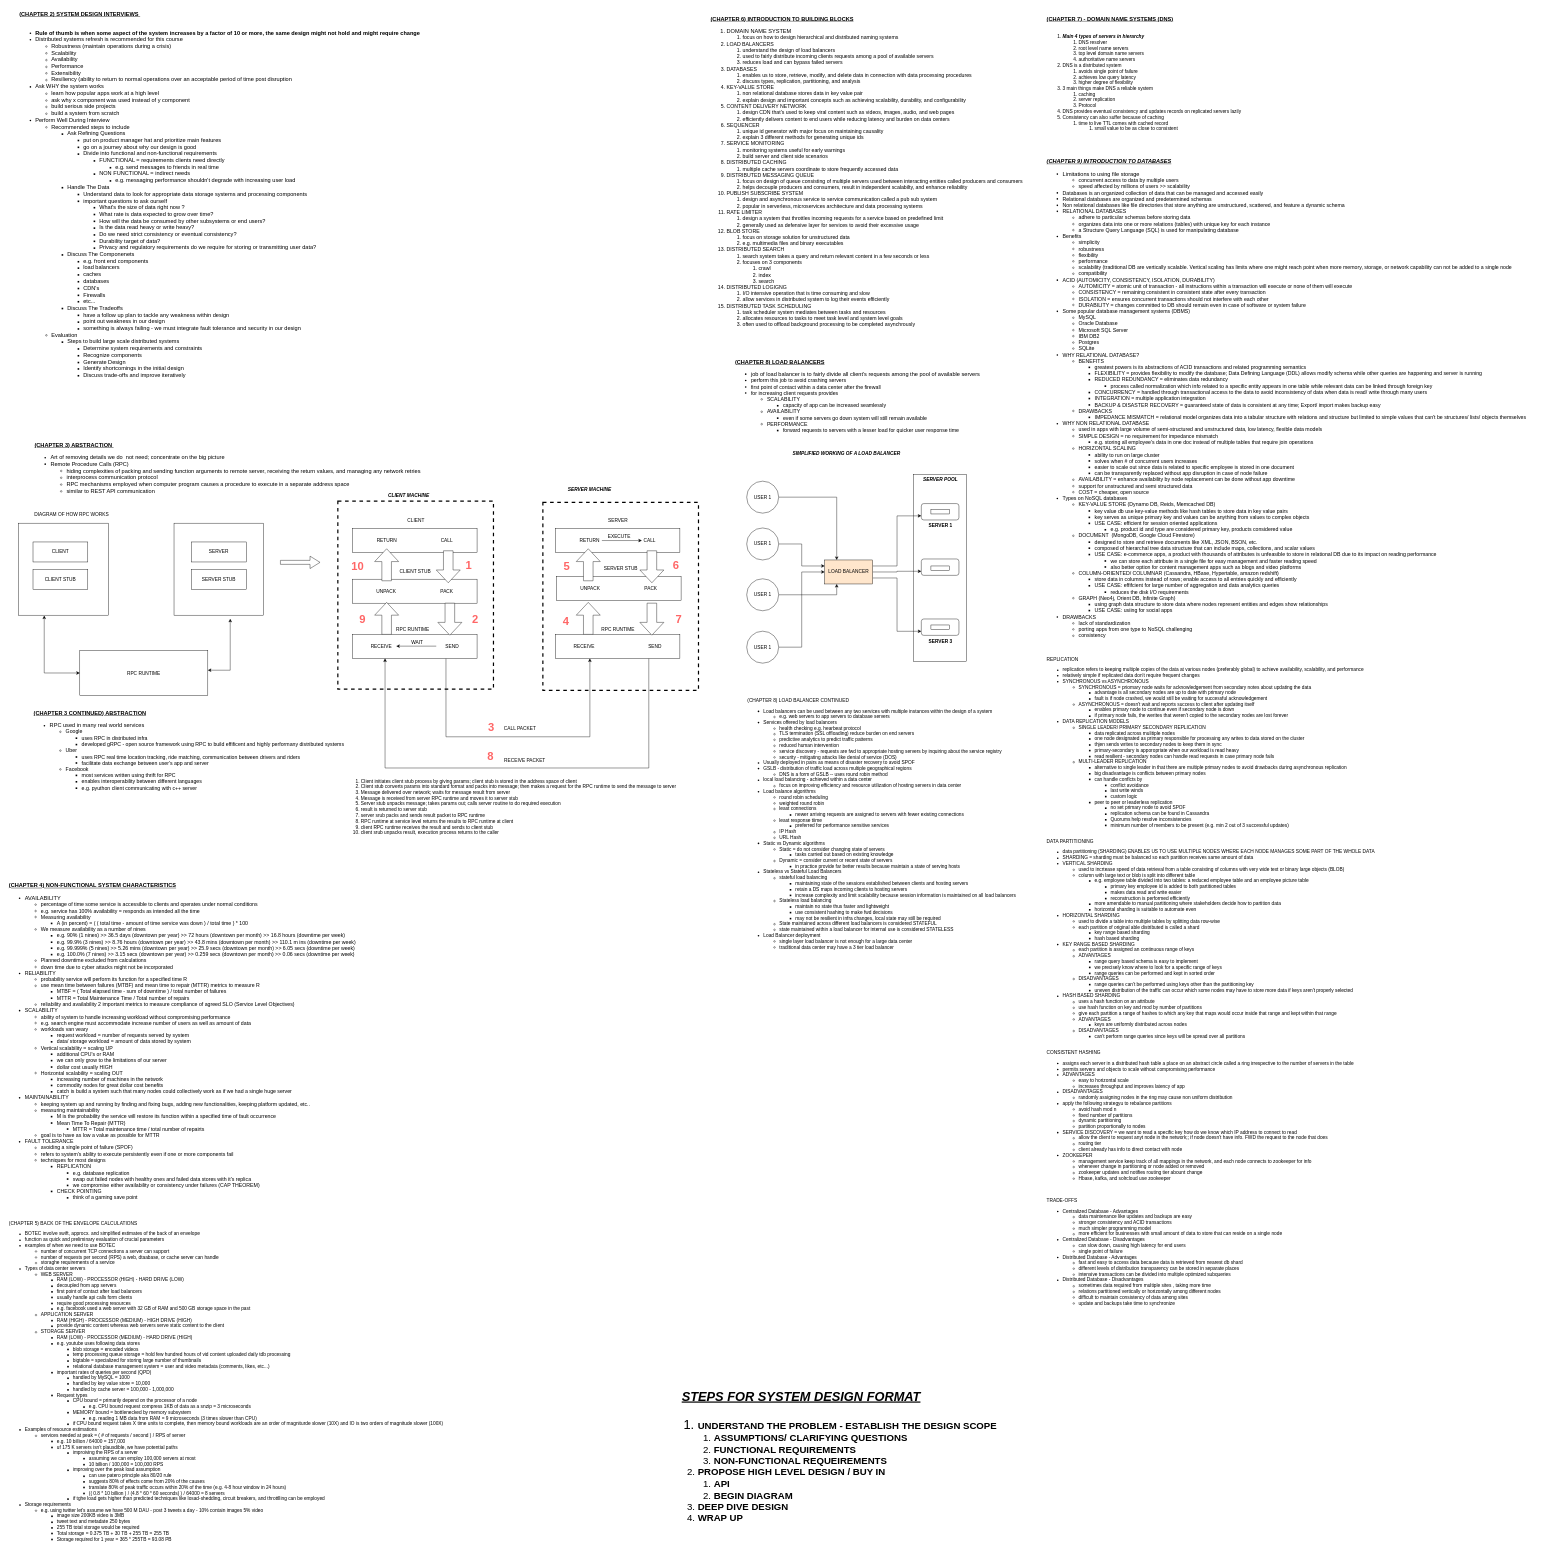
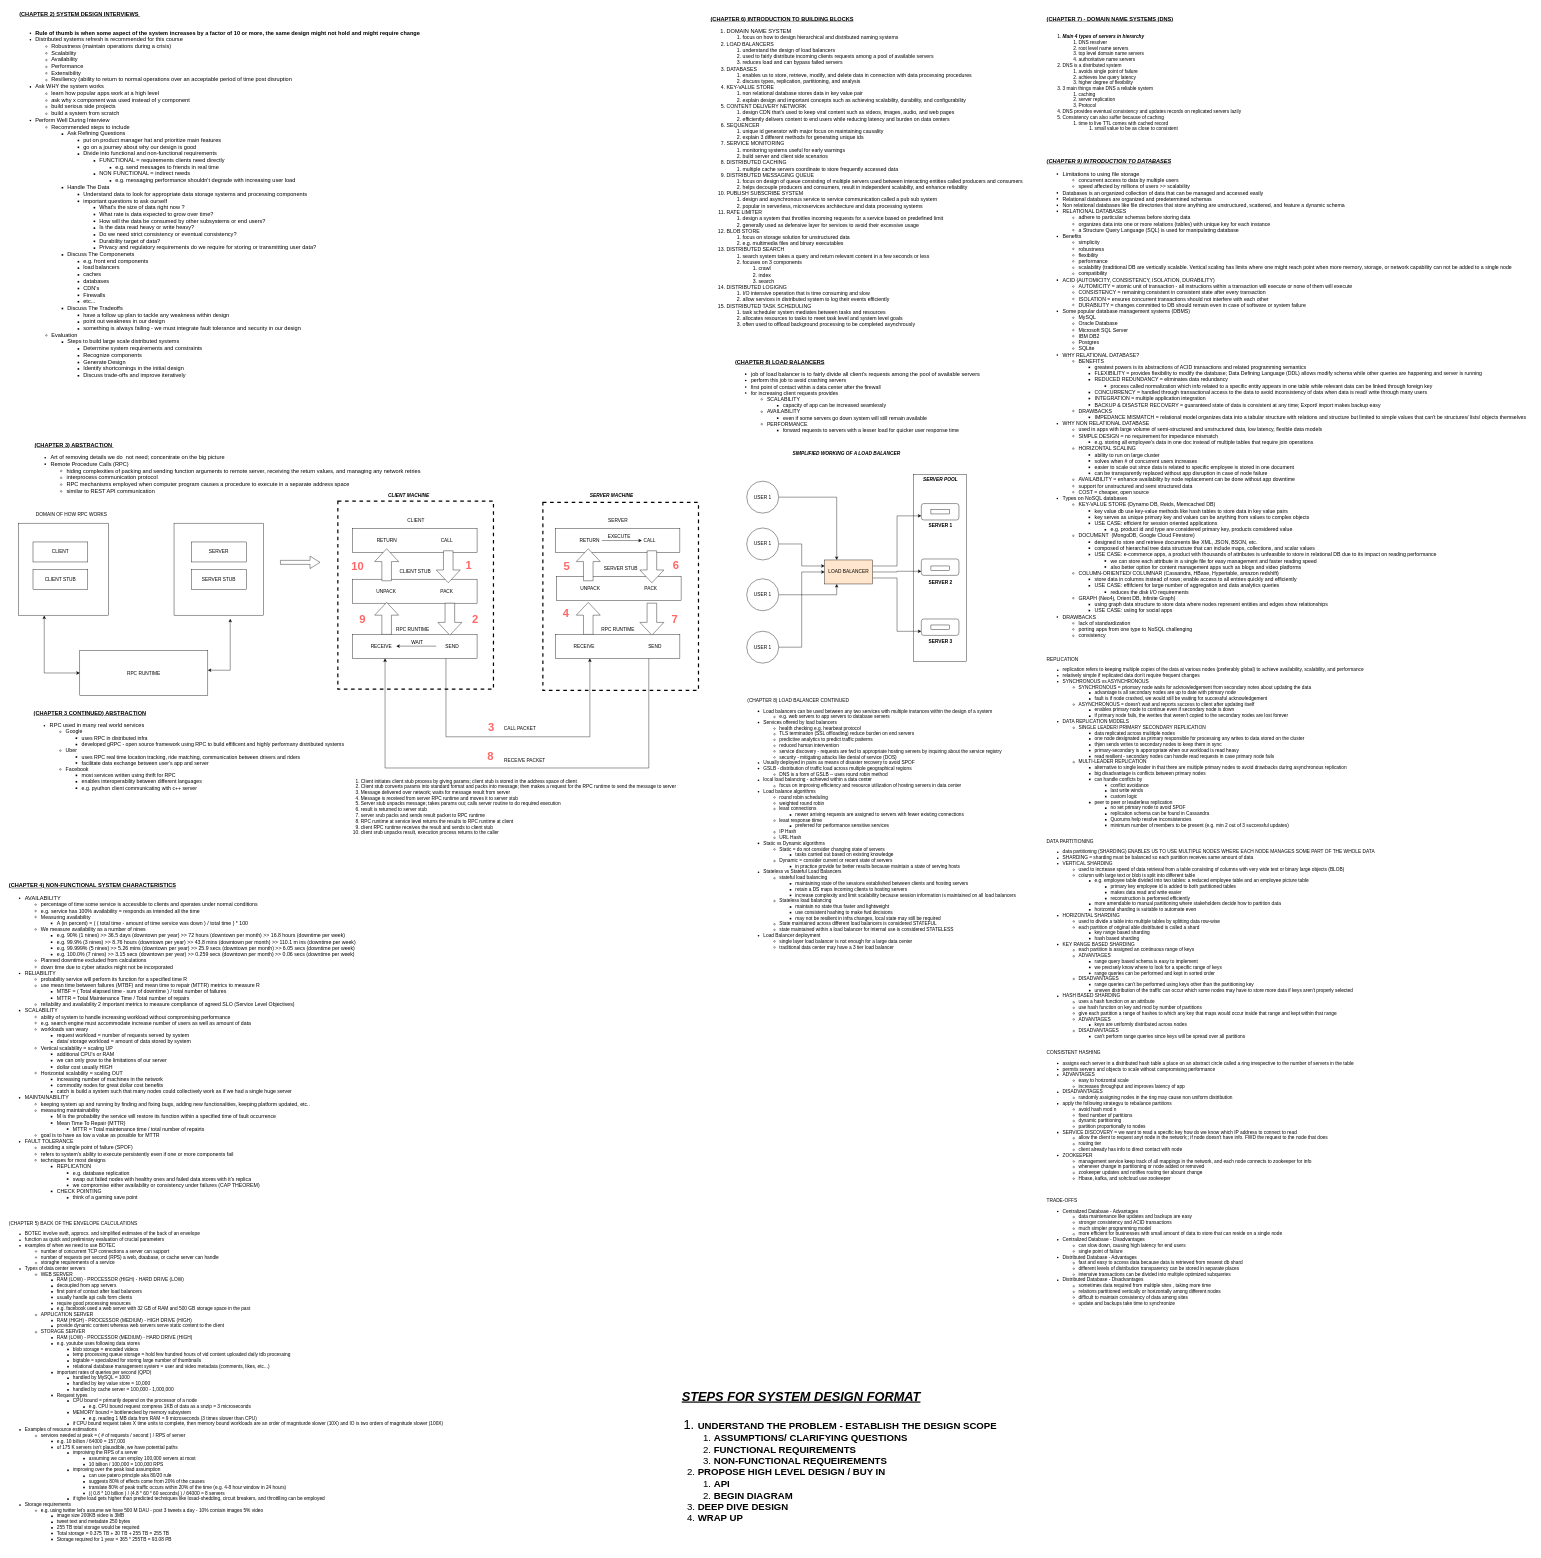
(589, 490) -> (611, 496)
(72, 515) -> (72, 515)
none -> (940, 582)
(679, 619) -> (675, 619)
(566, 621) -> (566, 613)
